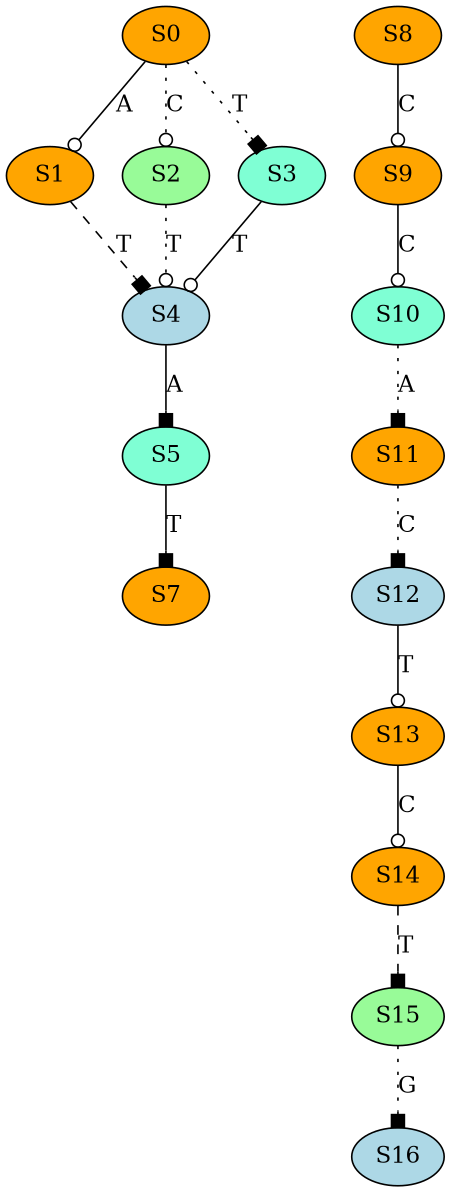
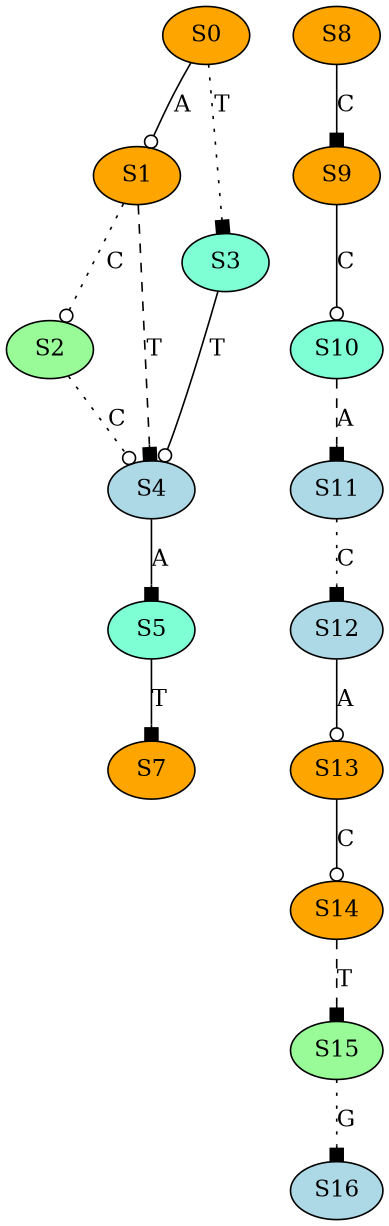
(166, 99) -> (96, 257)
(398, 99) -> (337, 97)
(174, 246) -> (117, 420)
(398, 378) -> (337, 412)
(398, 456) -> (337, 490)
(406, 666) -> (345, 700)
